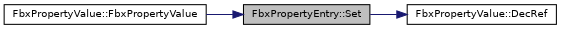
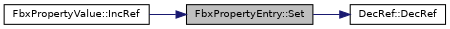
(105, 15) -> (77, 15)
(482, 15) -> (398, 15)
